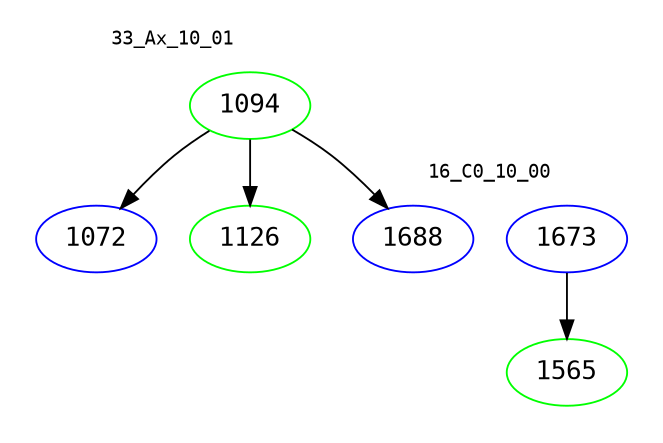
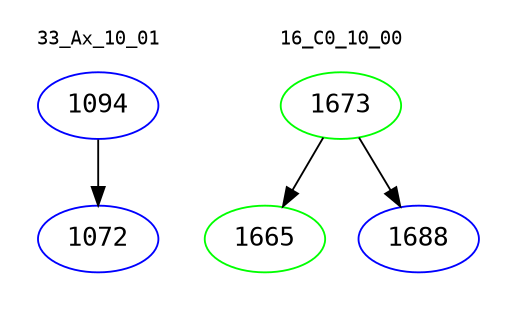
(250, 106) -> (98, 106)
(352, 173) -> (375, 164)
(250, 239) -> none
(567, 239) -> (341, 106)
(567, 372) -> (265, 239)
